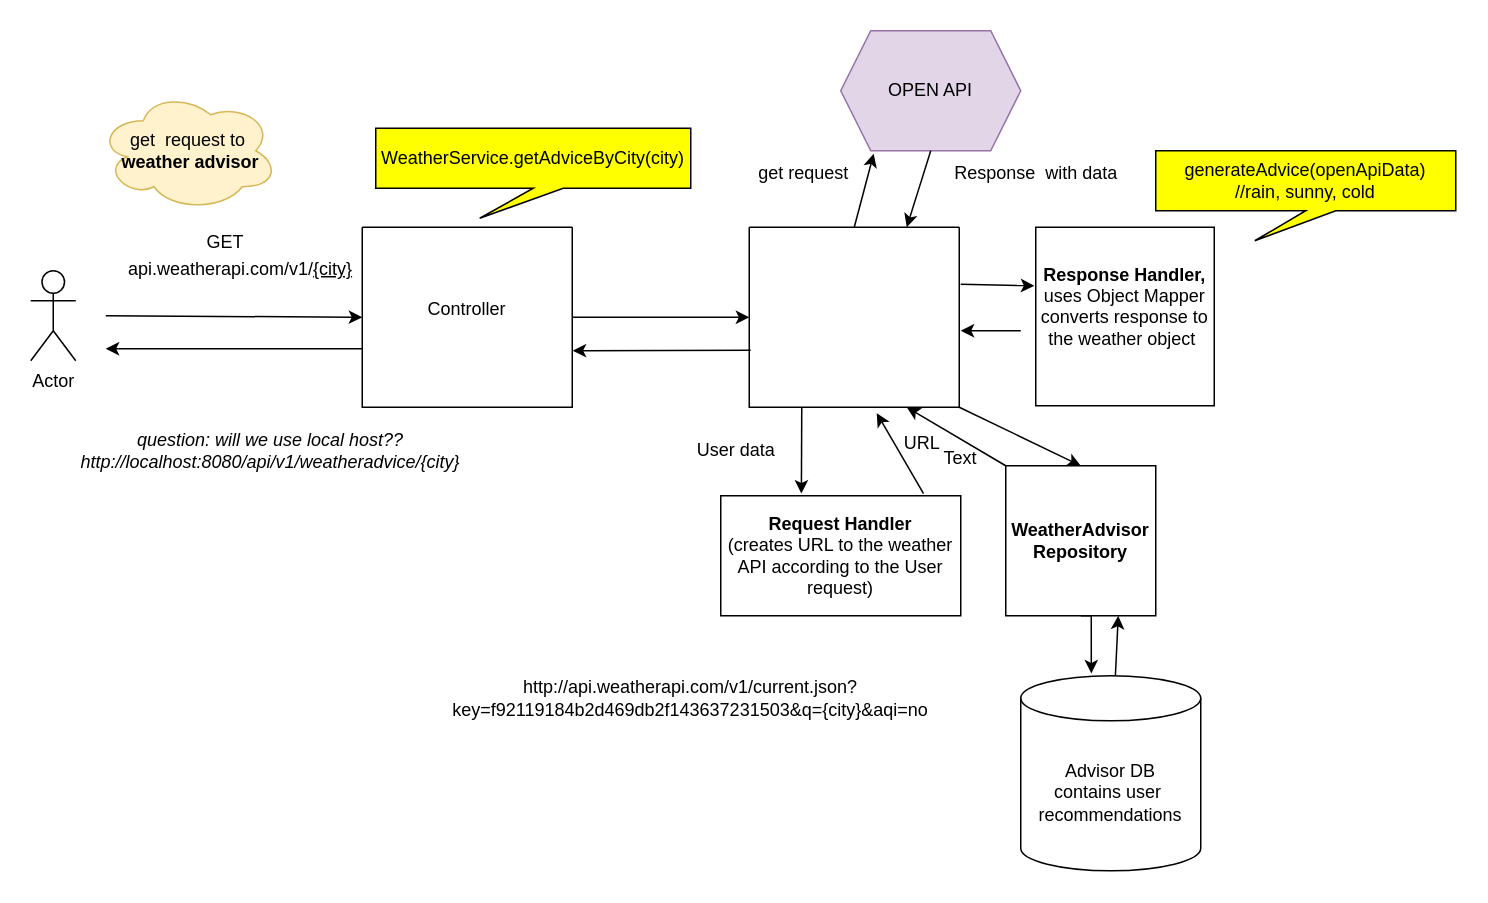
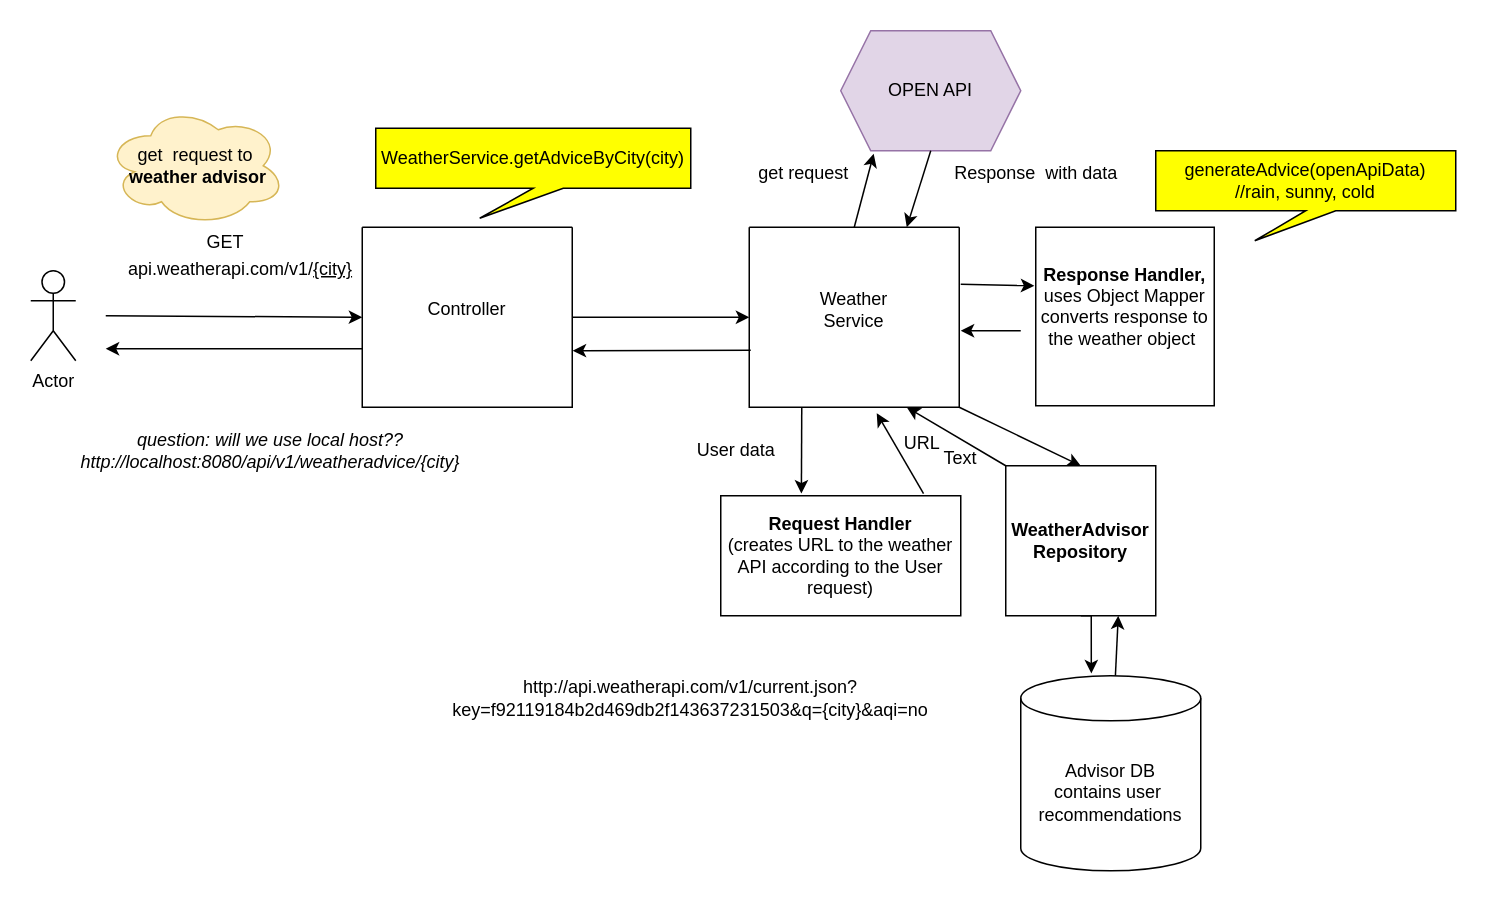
(188, 151) -> (196, 166)
none -> (854, 310)
